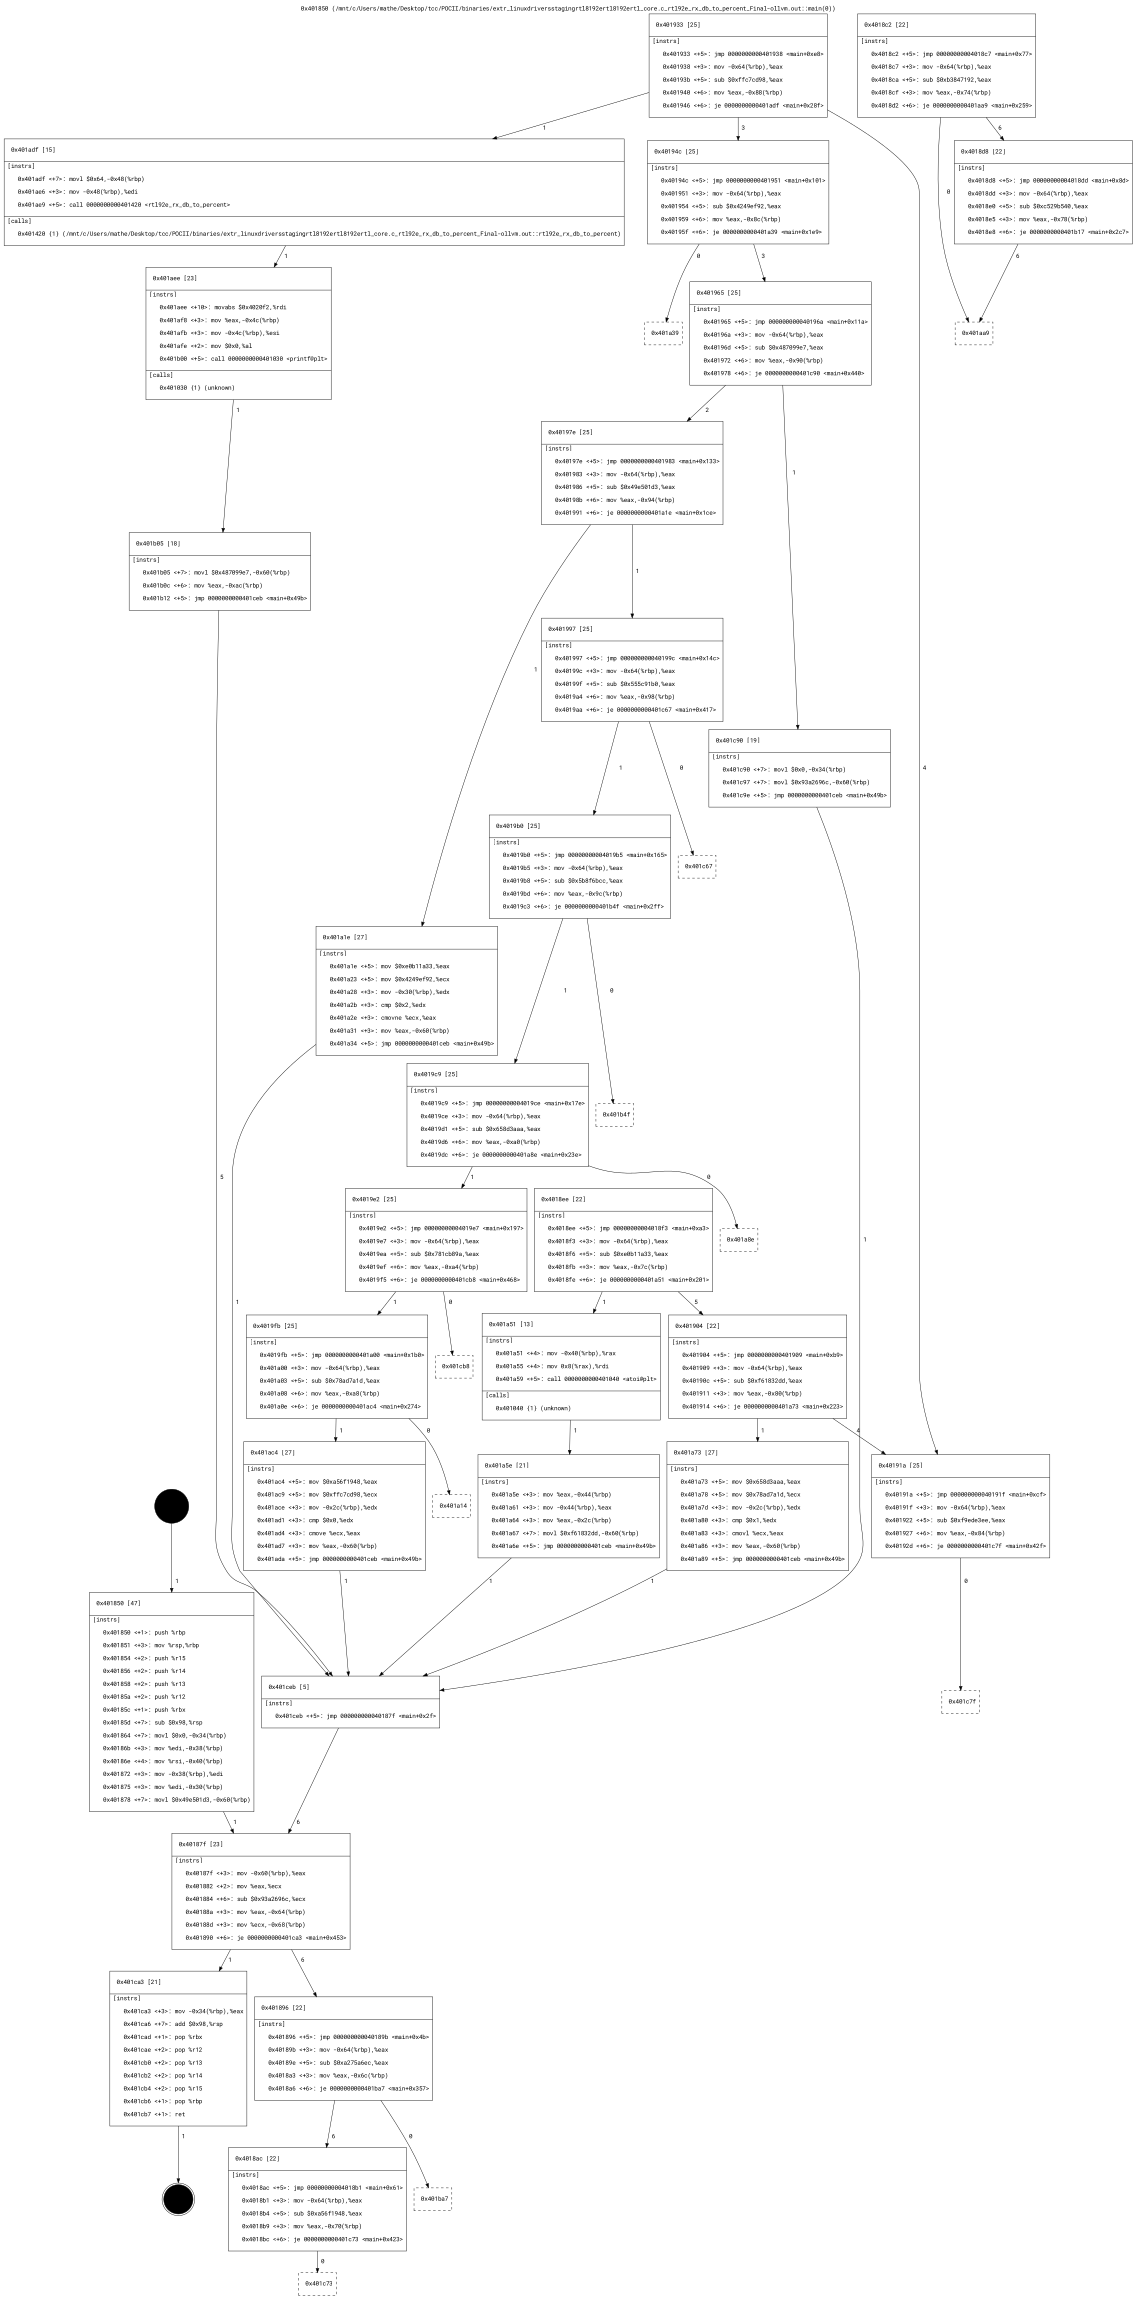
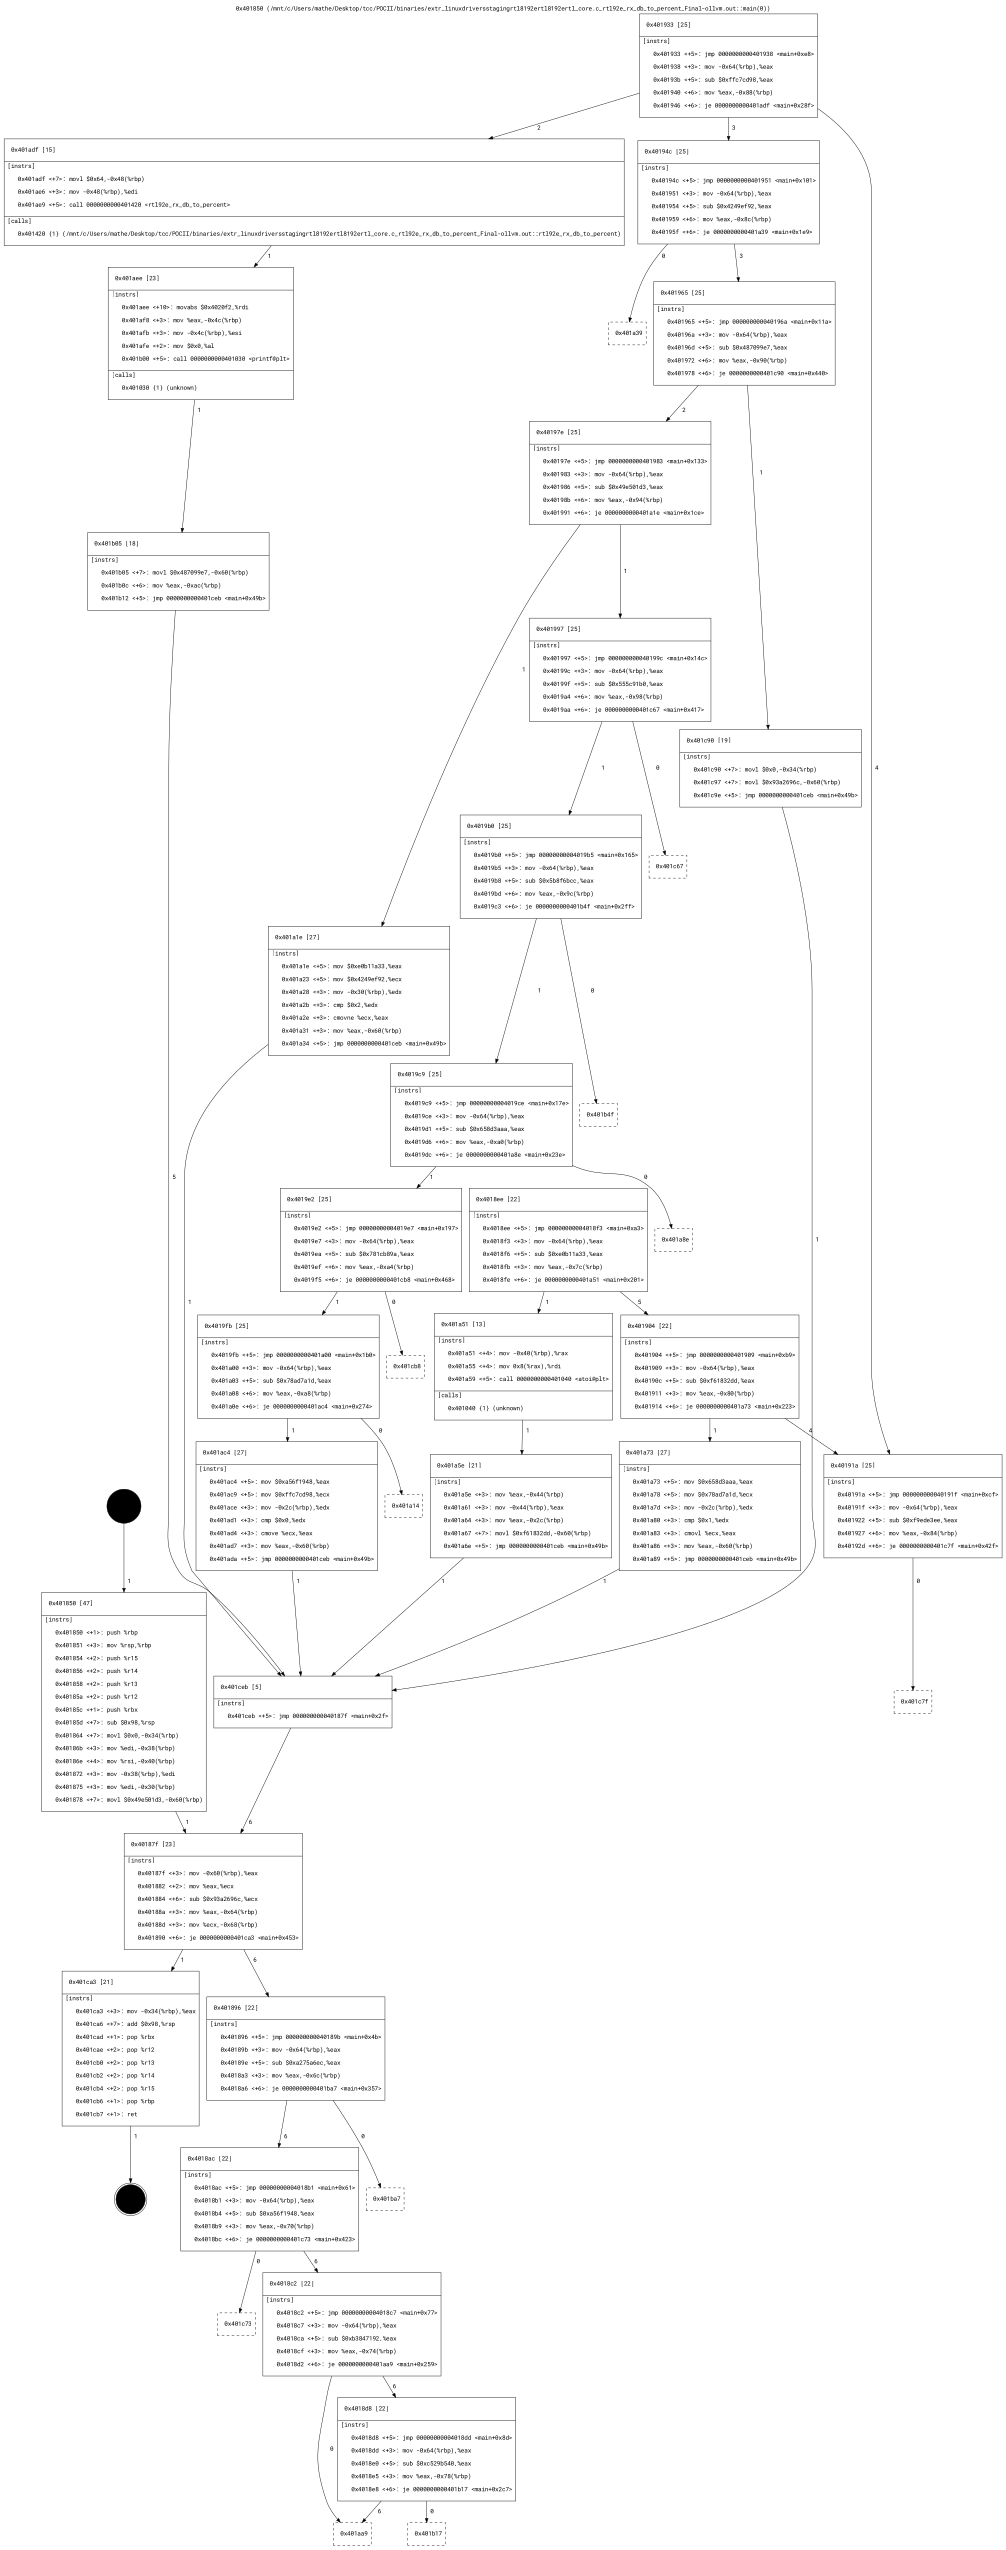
(543, 128) -> (537, 128)
none -> (310, 2260)
none -> (427, 2534)
